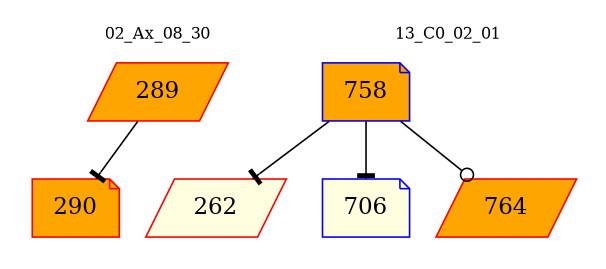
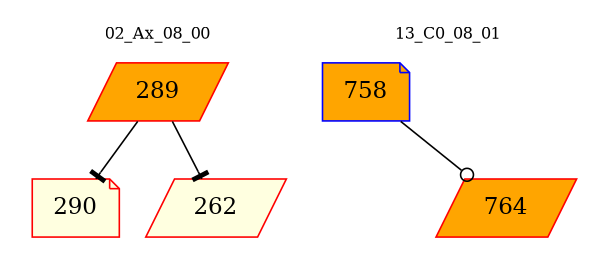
(158, 35) -> (158, 35)
(448, 35) -> (448, 35)
(285, 154) -> (185, 147)
(76, 208) -> (76, 208)
(366, 208) -> none
